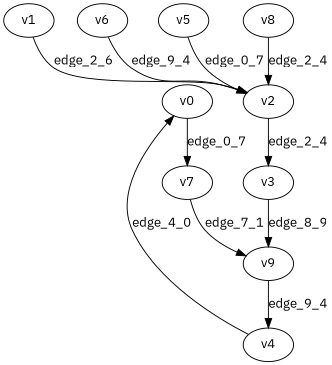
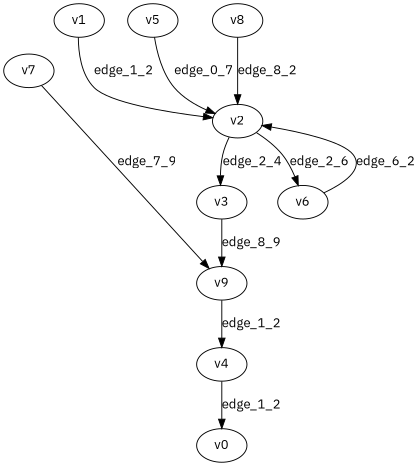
(84, 61) -> (124, 71)
(161, 61) -> (386, 162)
(298, 61) -> (267, 71)
(187, 137) -> none
none -> (279, 151)
(162, 223) -> (252, 405)
(235, 223) -> (147, 162)
(298, 304) -> (252, 324)
